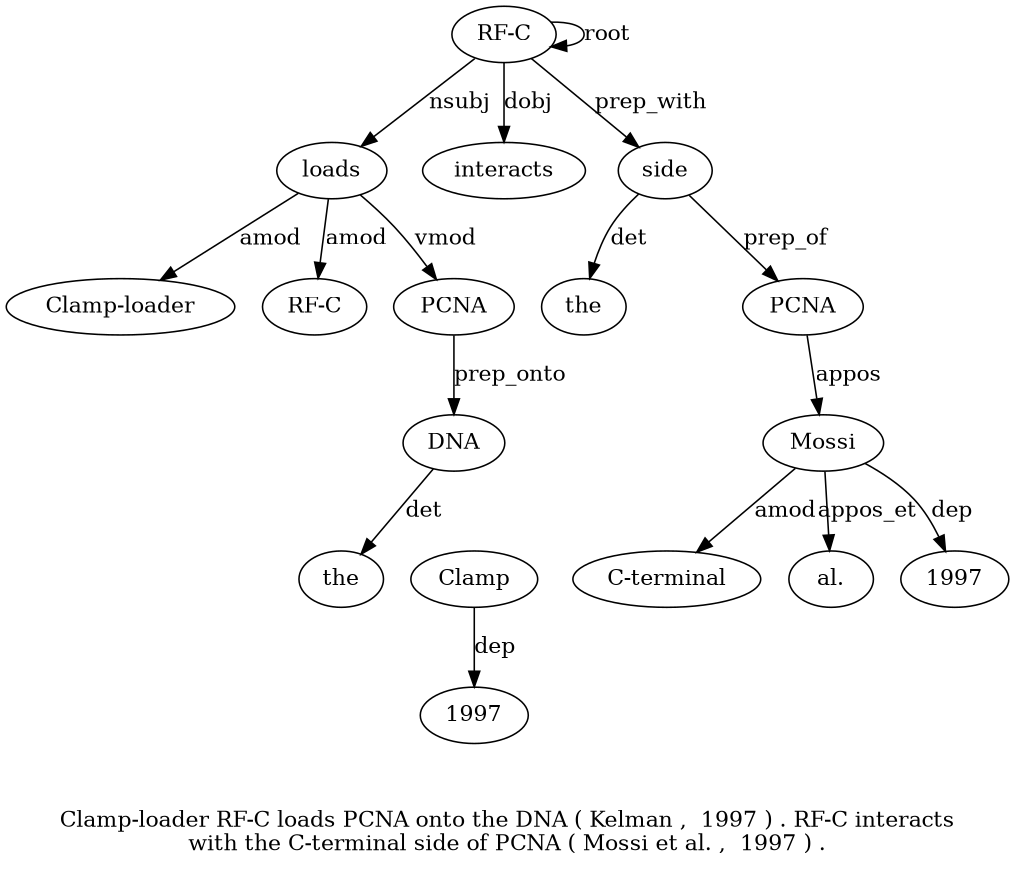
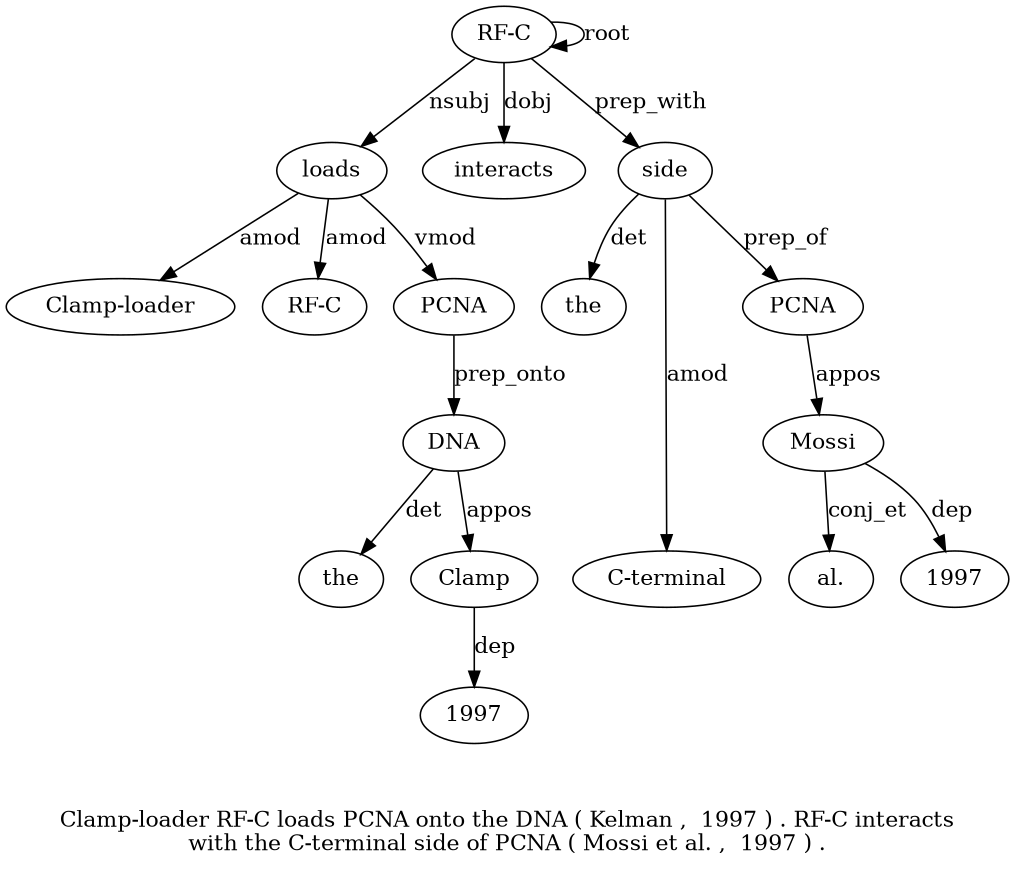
none -> (463, 503)
(752, 505) -> (666, 367)
(868, 511) -> (868, 511)
